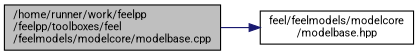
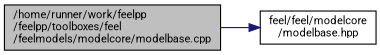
(337, 28) -> (318, 28)
